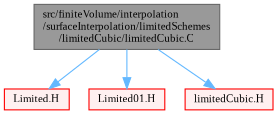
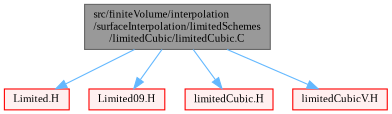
(127, 99) -> (127, 99)
none -> (340, 99)
